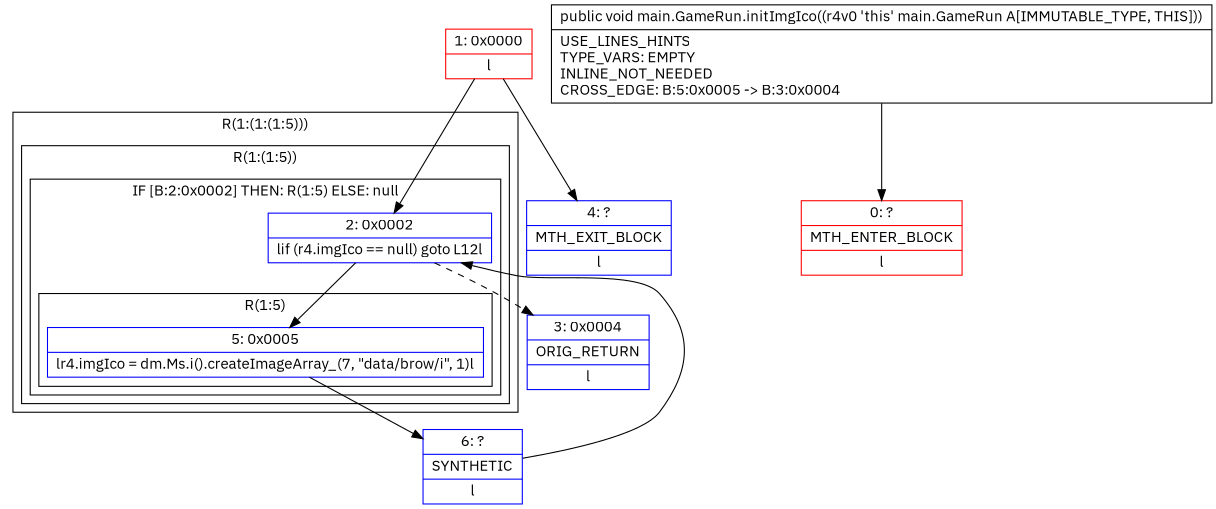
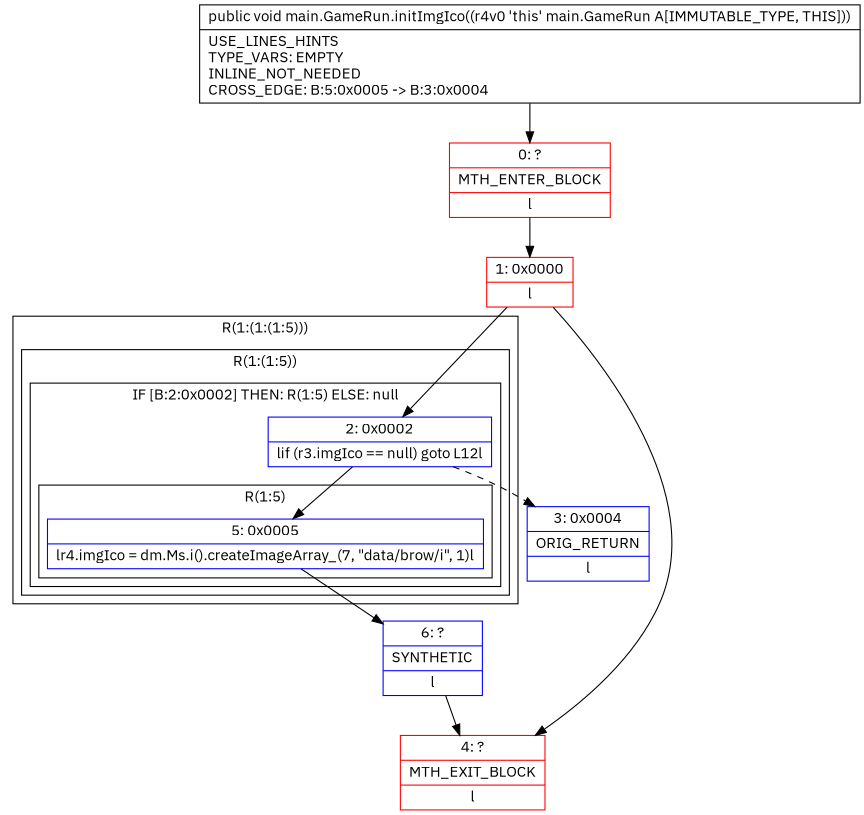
none -> (530, 232)
(599, 238) -> (473, 773)
(380, 250) -> (380, 454)
(681, 330) -> (451, 710)
